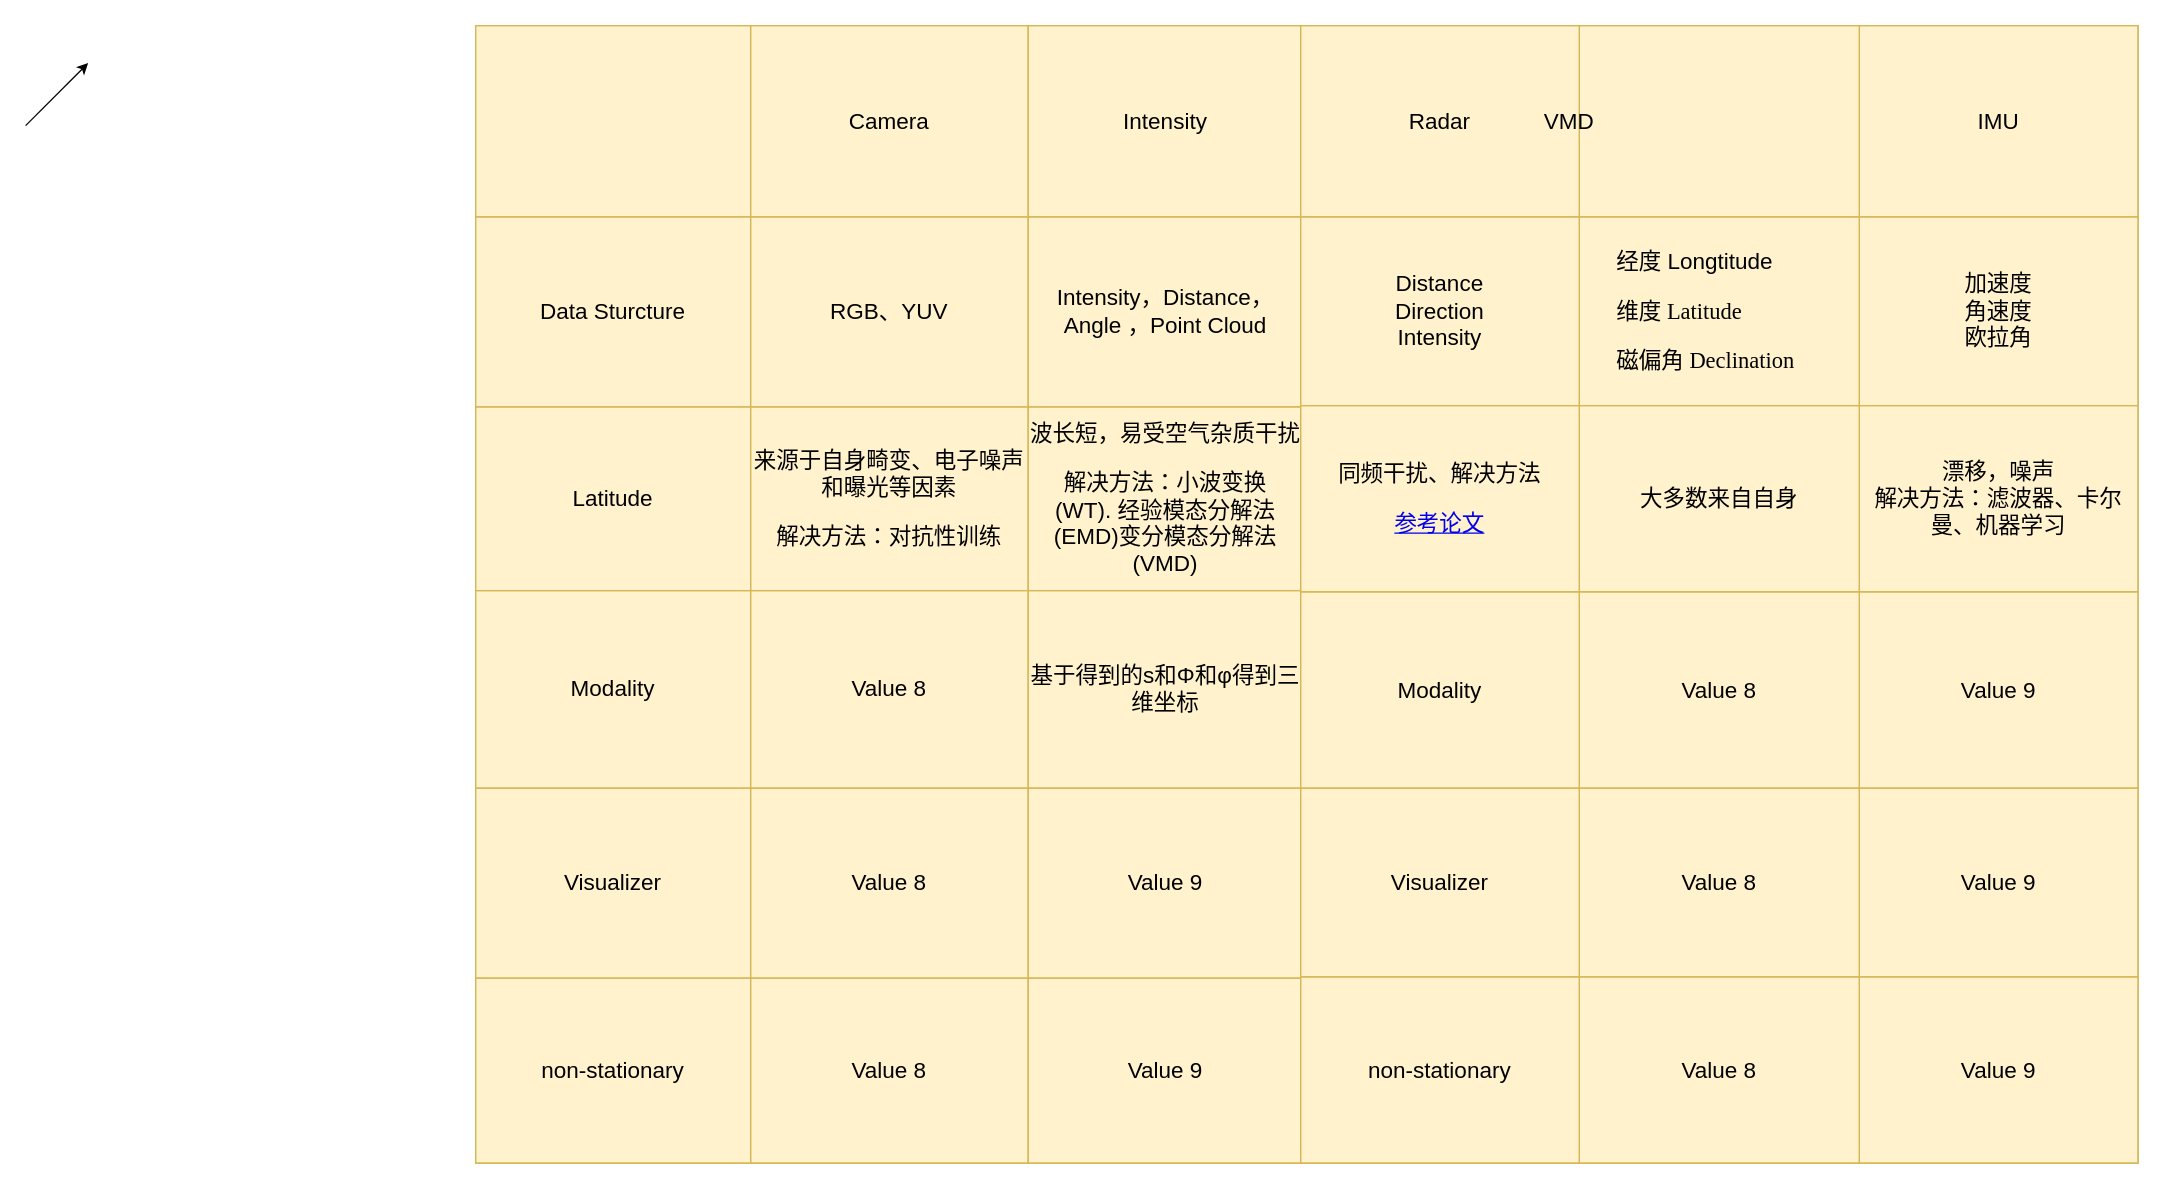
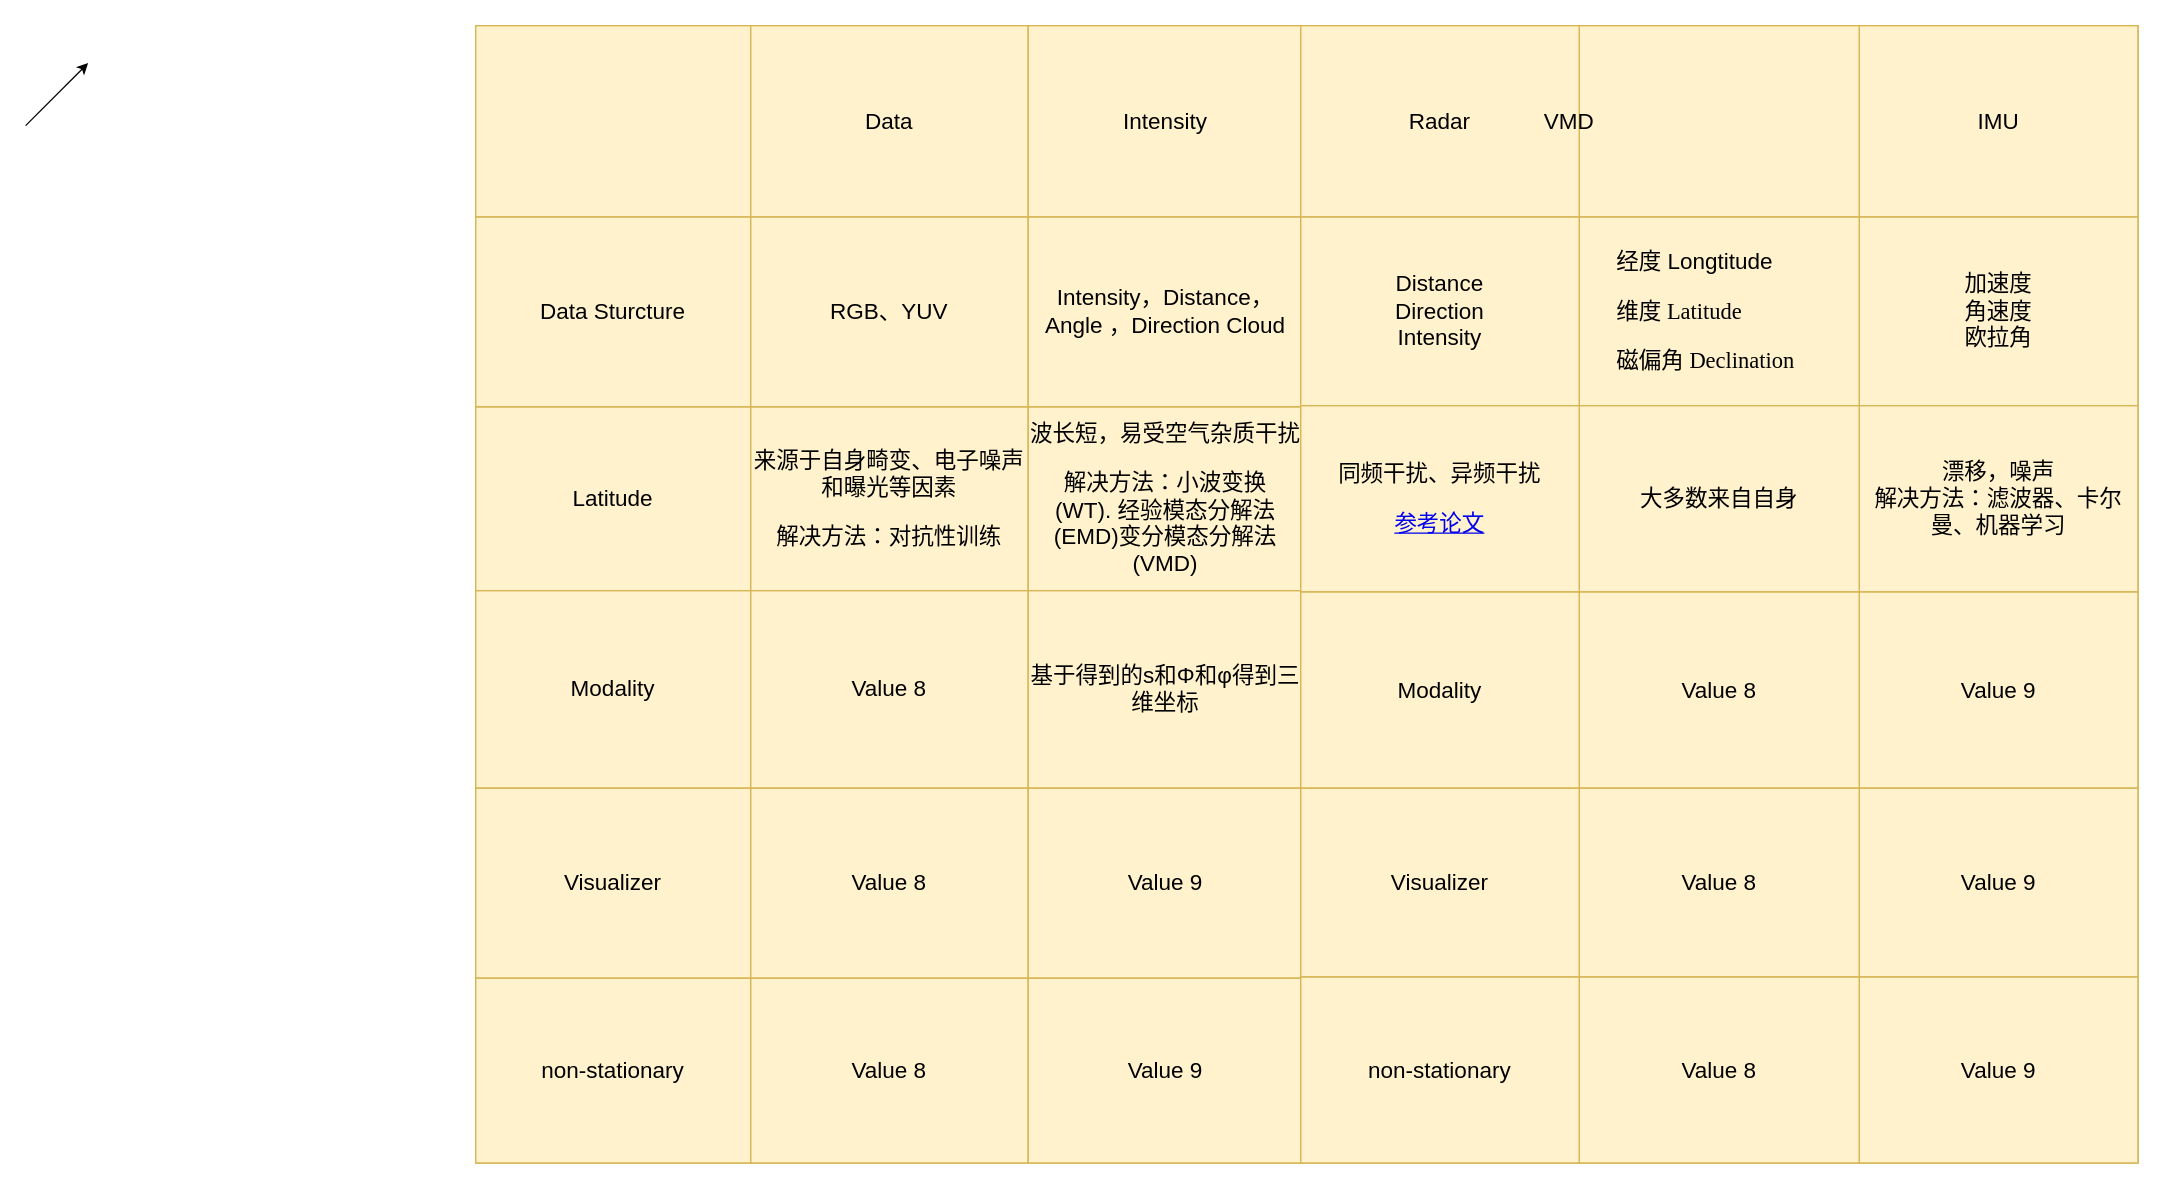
(889, 122) -> (889, 122)
(1166, 312) -> (1166, 312)
(1440, 499) -> (1440, 499)
